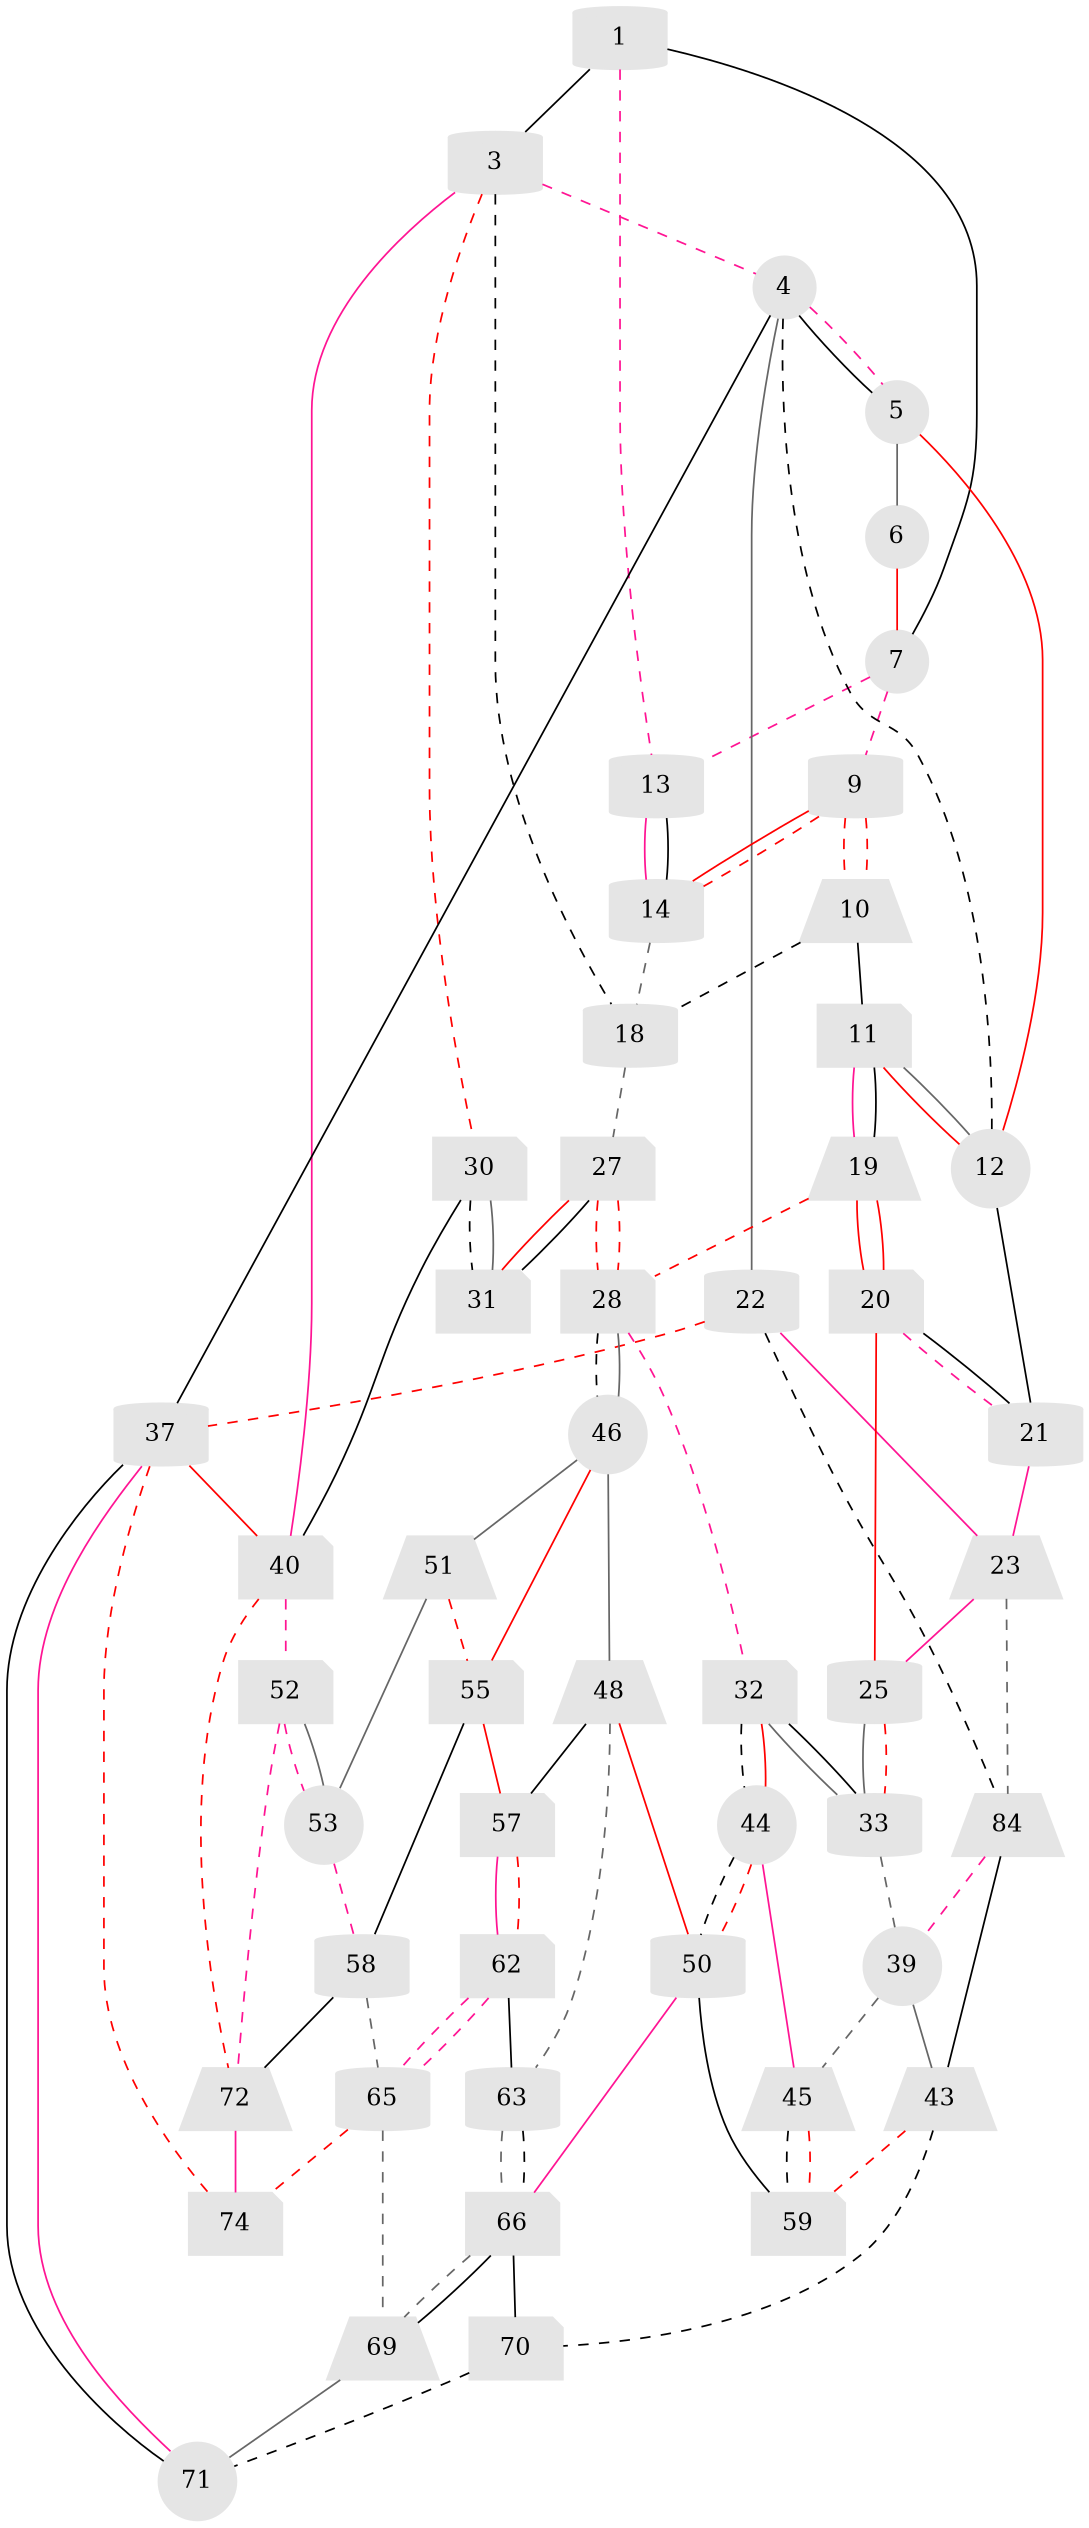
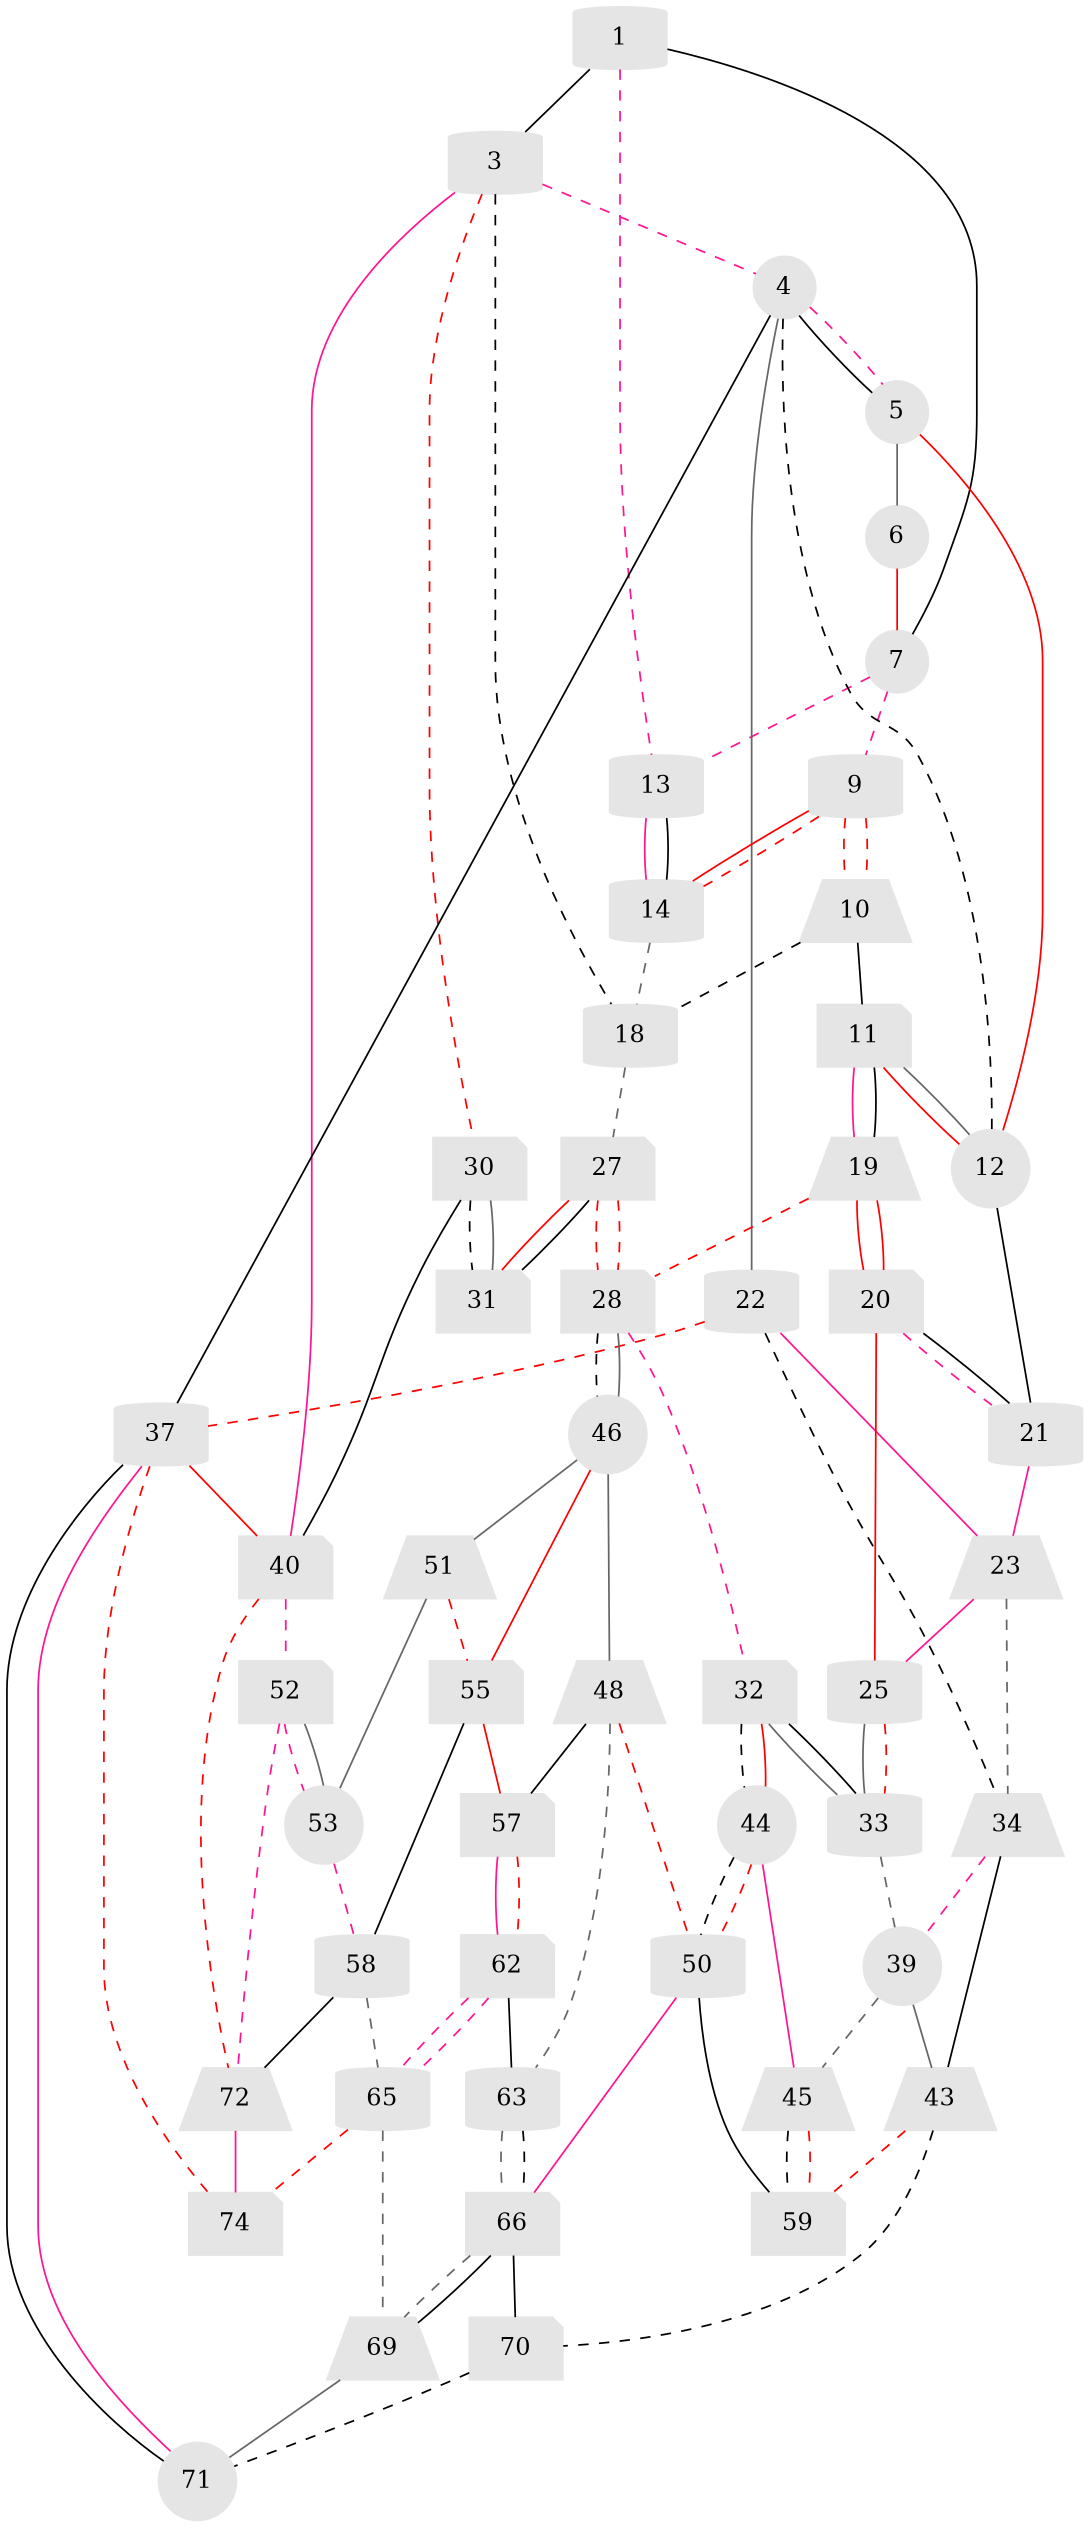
(1008, 1825) -> (1008, 1825)
(654, 1829) -> (654, 1829)
